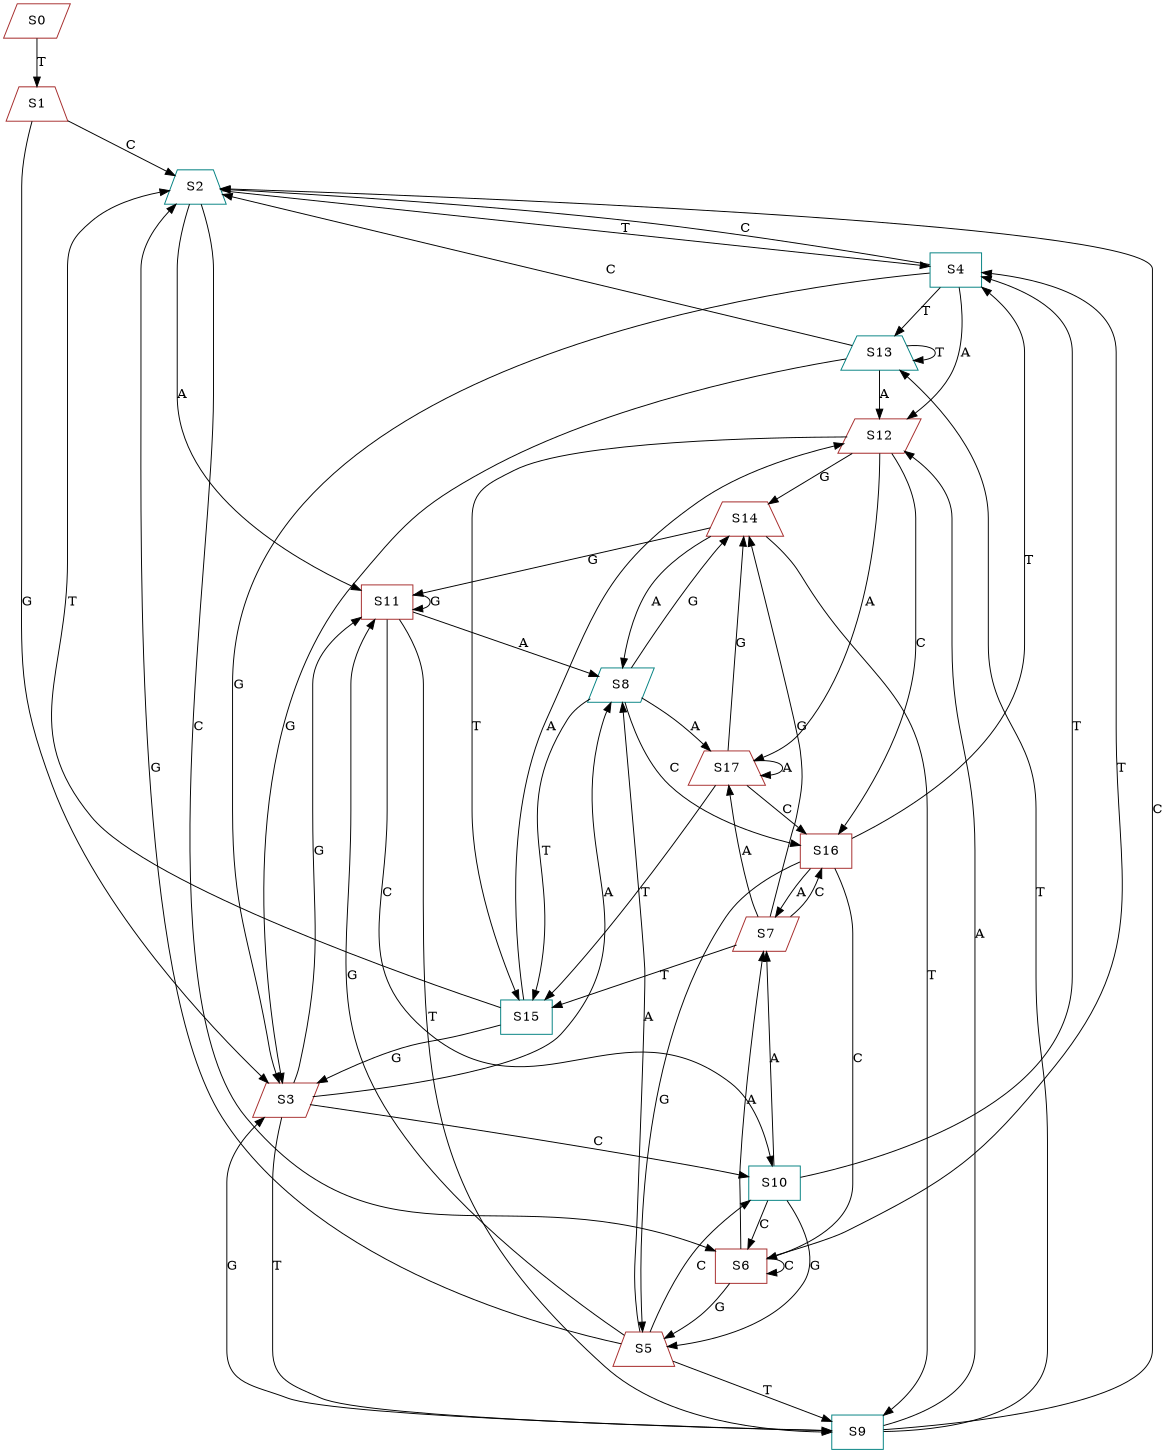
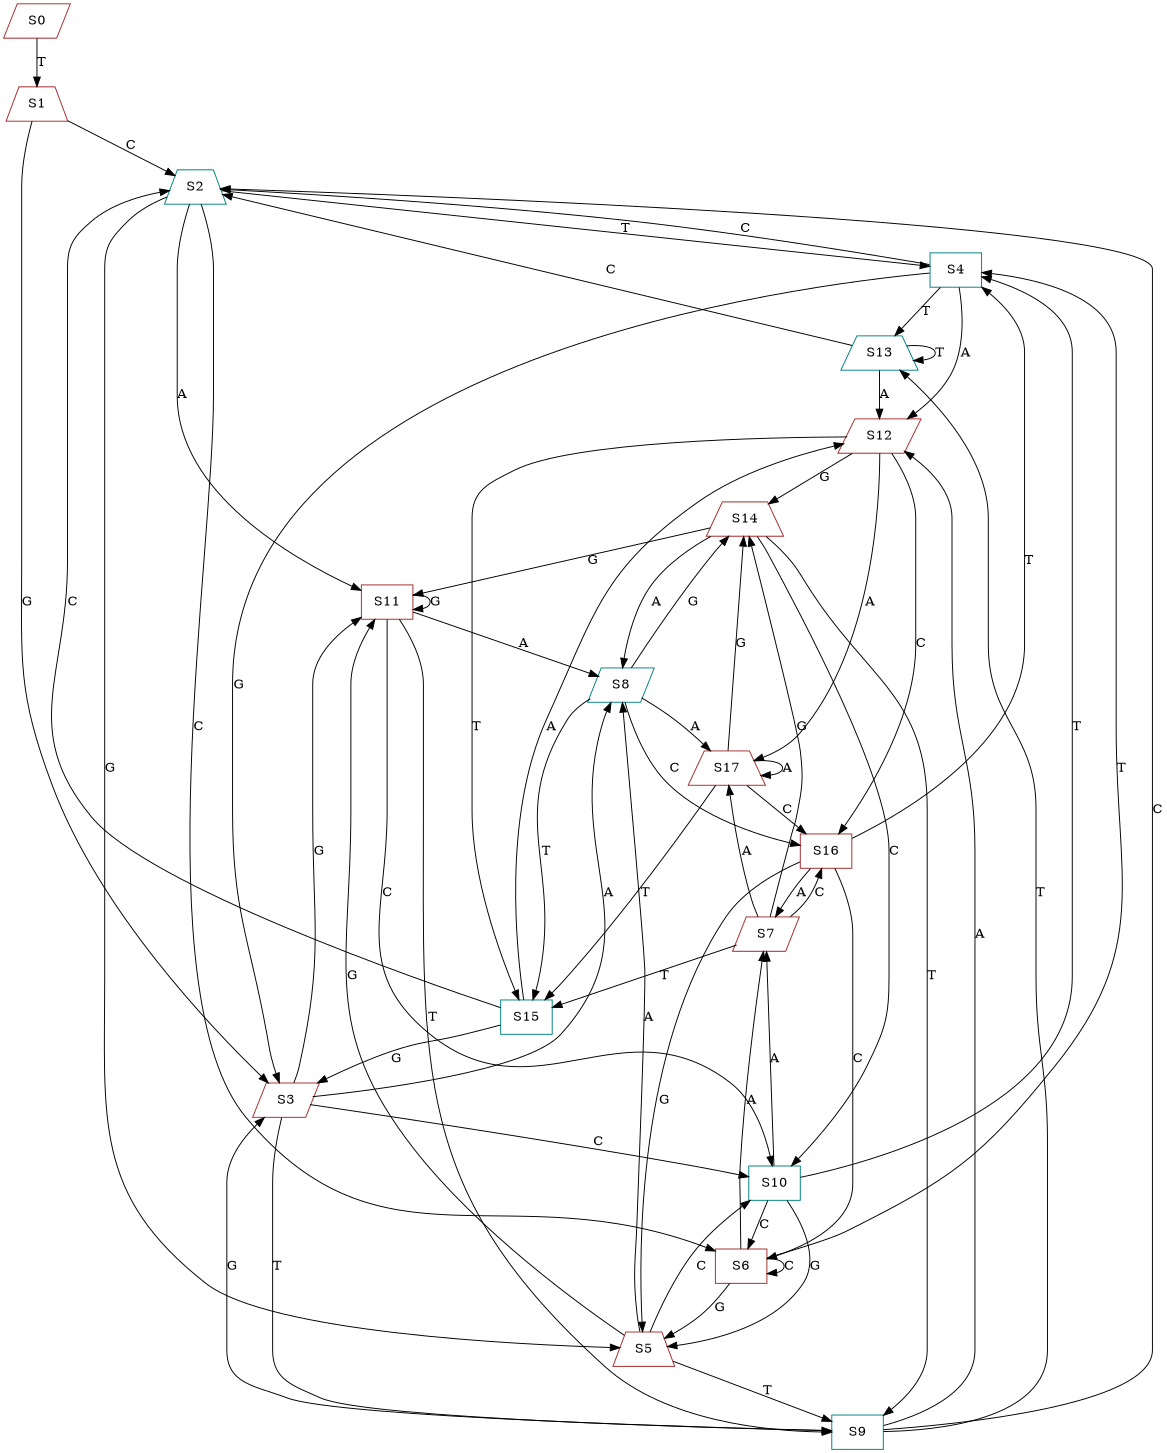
(368, 567) -> none
(73, 602) -> (73, 602)
none -> (889, 847)
(162, 899) -> (105, 948)
